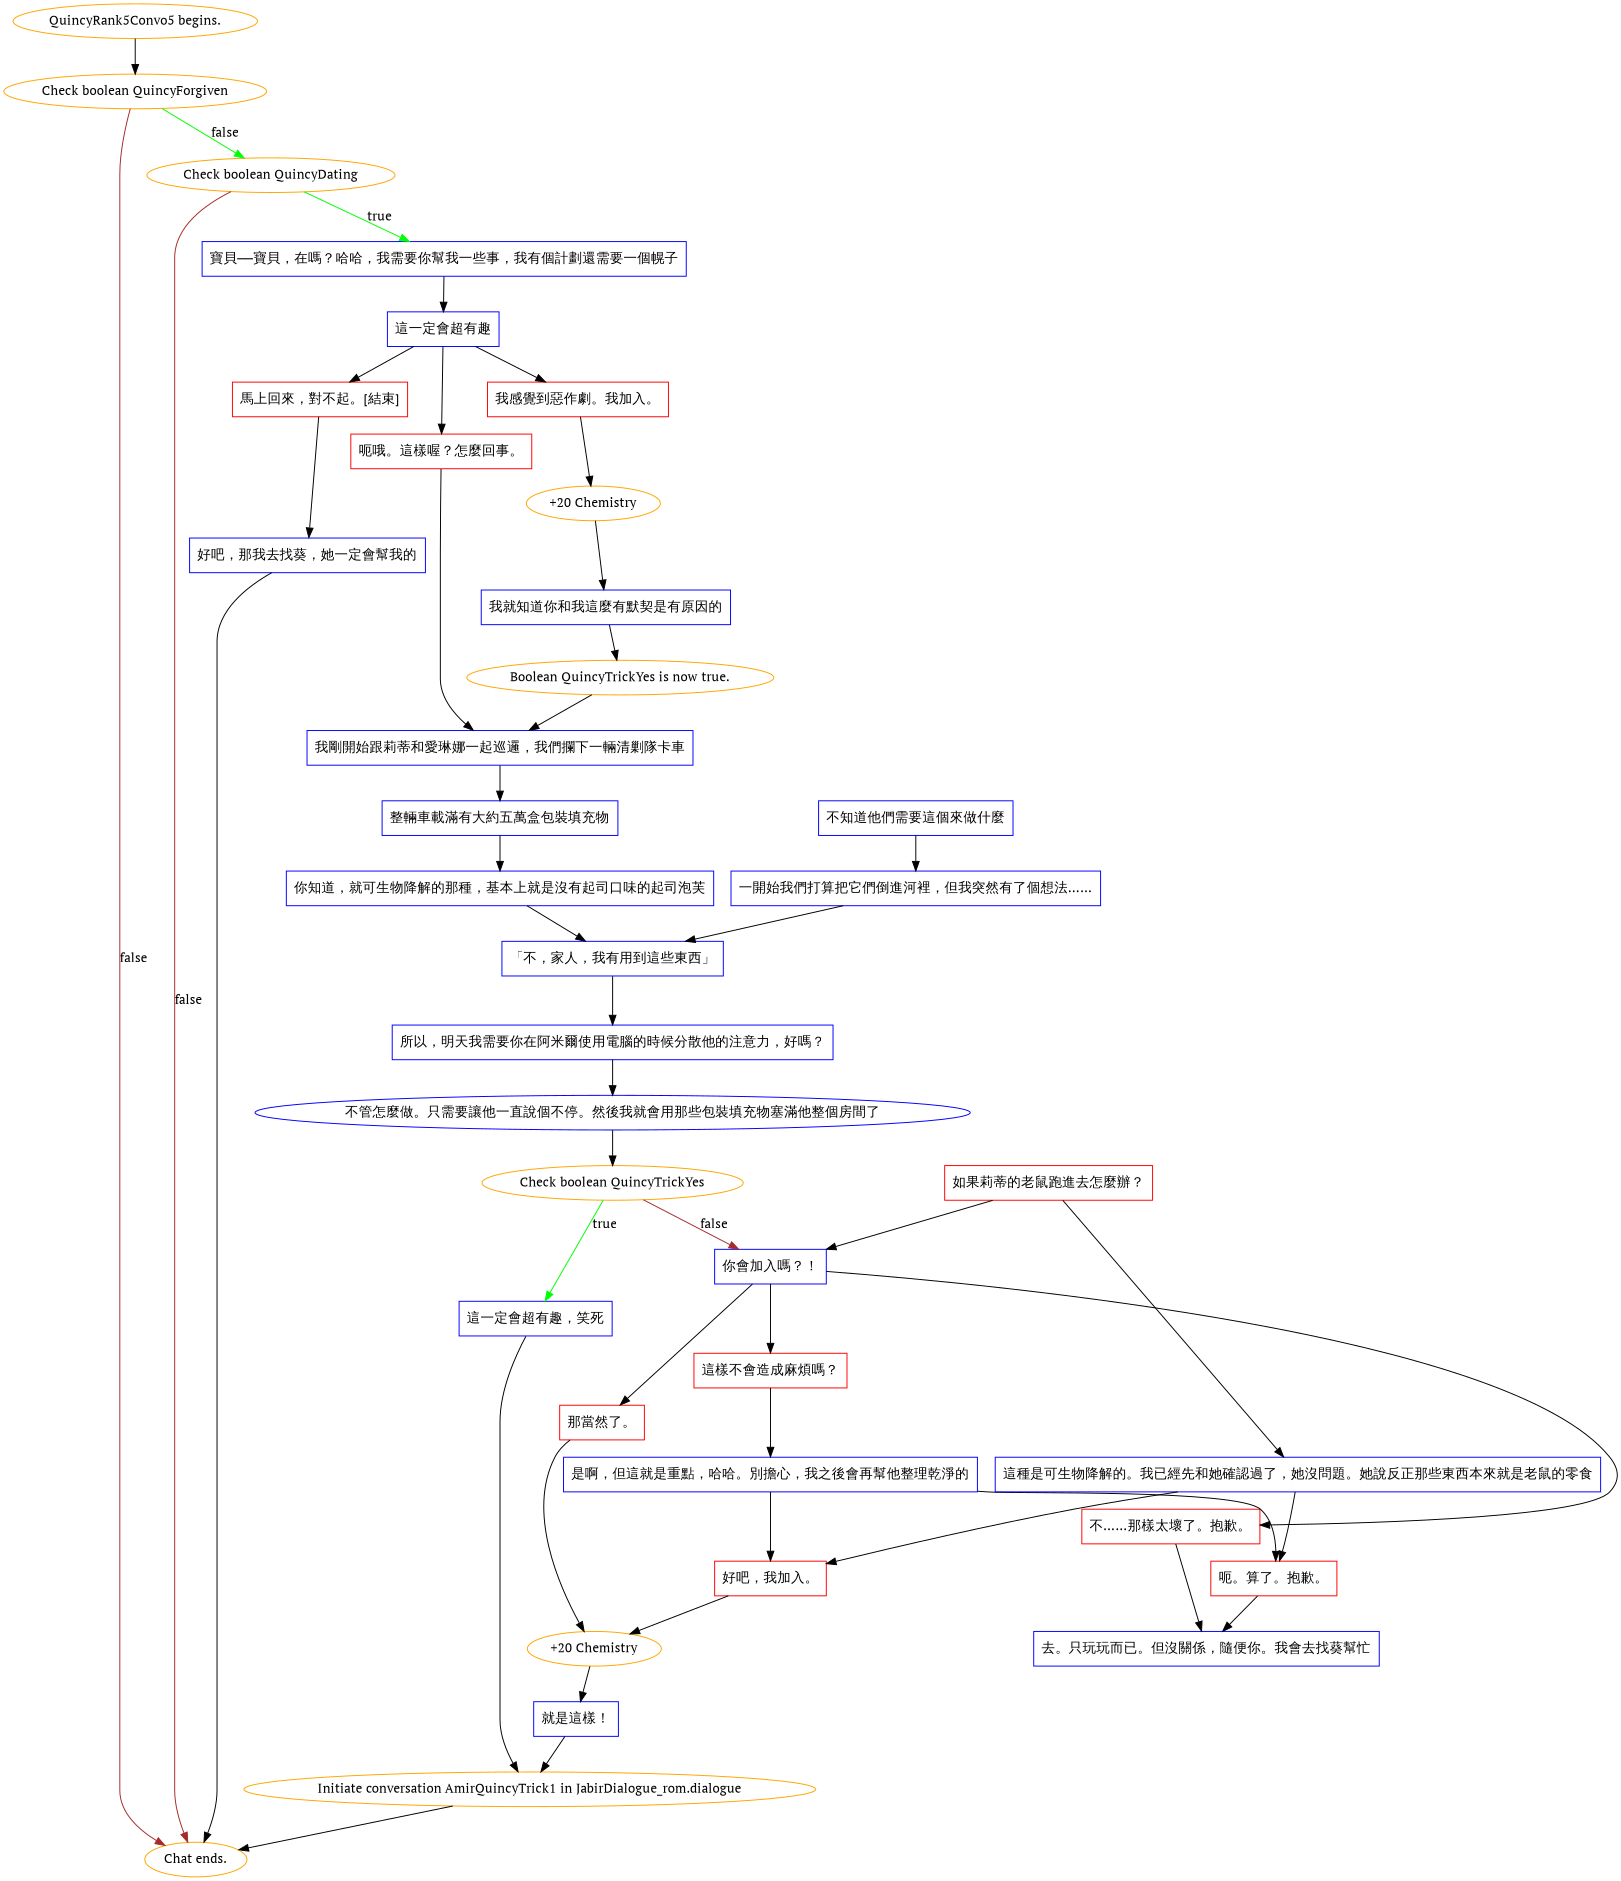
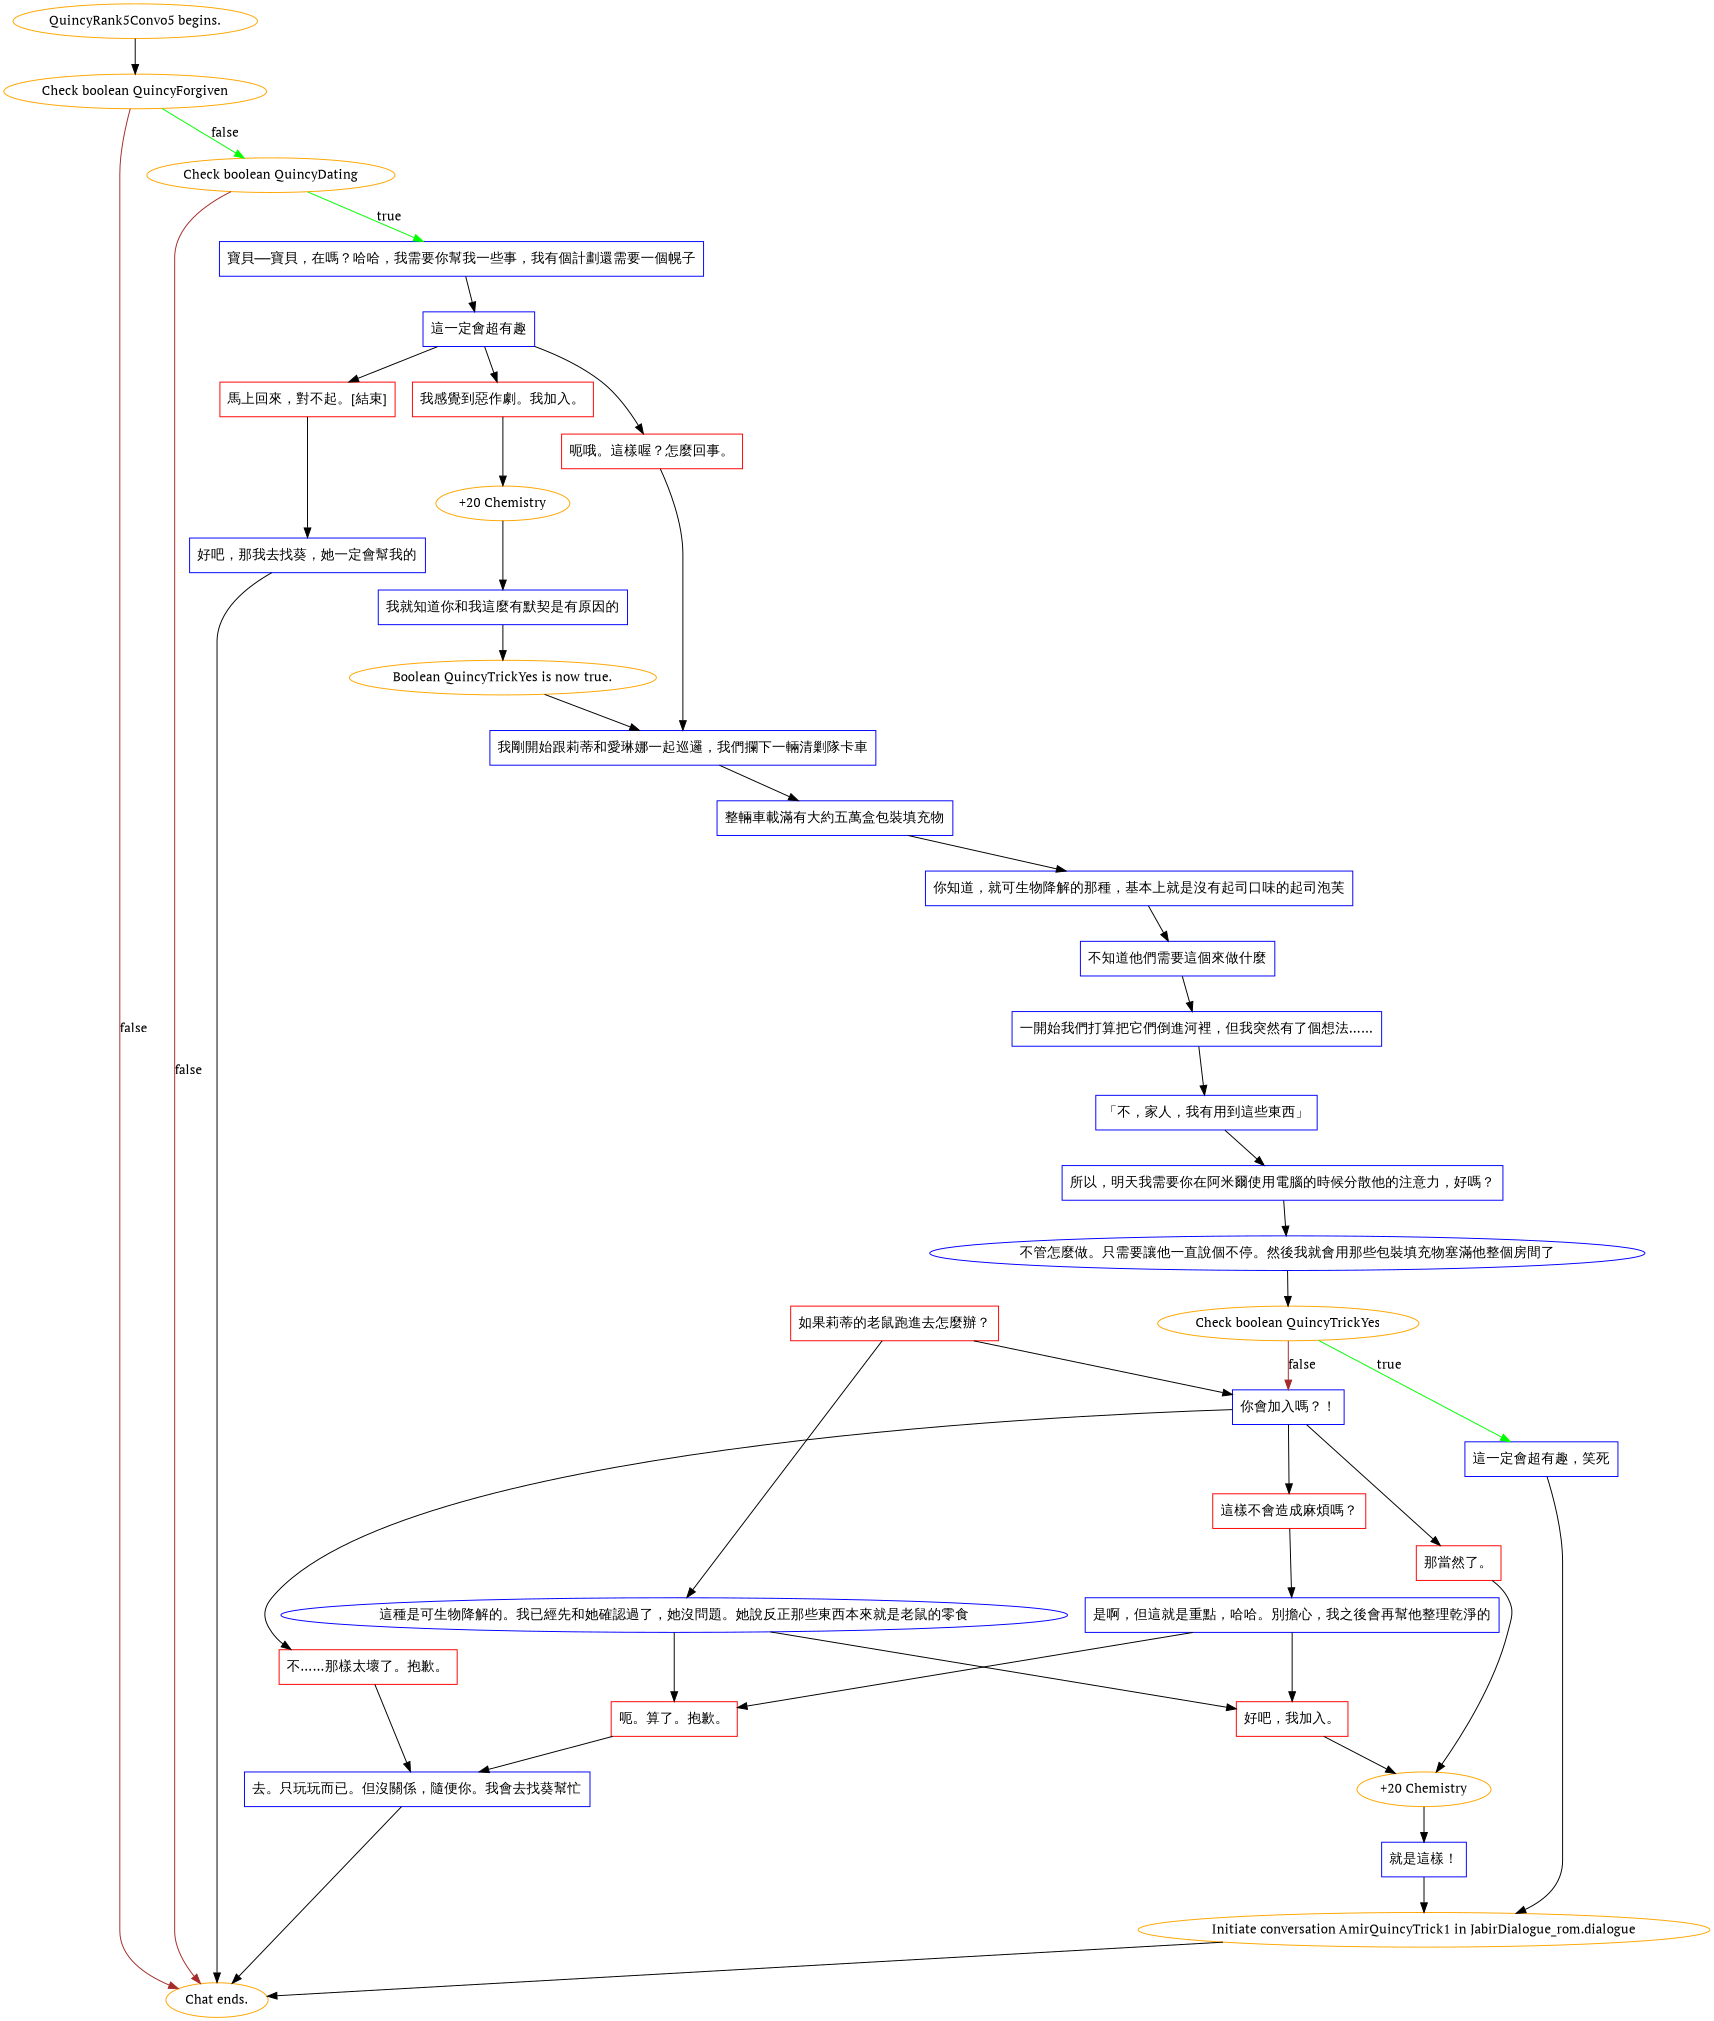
(552, 921) -> (1156, 919)
(1298, 1475) -> (674, 1615)
none -> (320, 1891)
